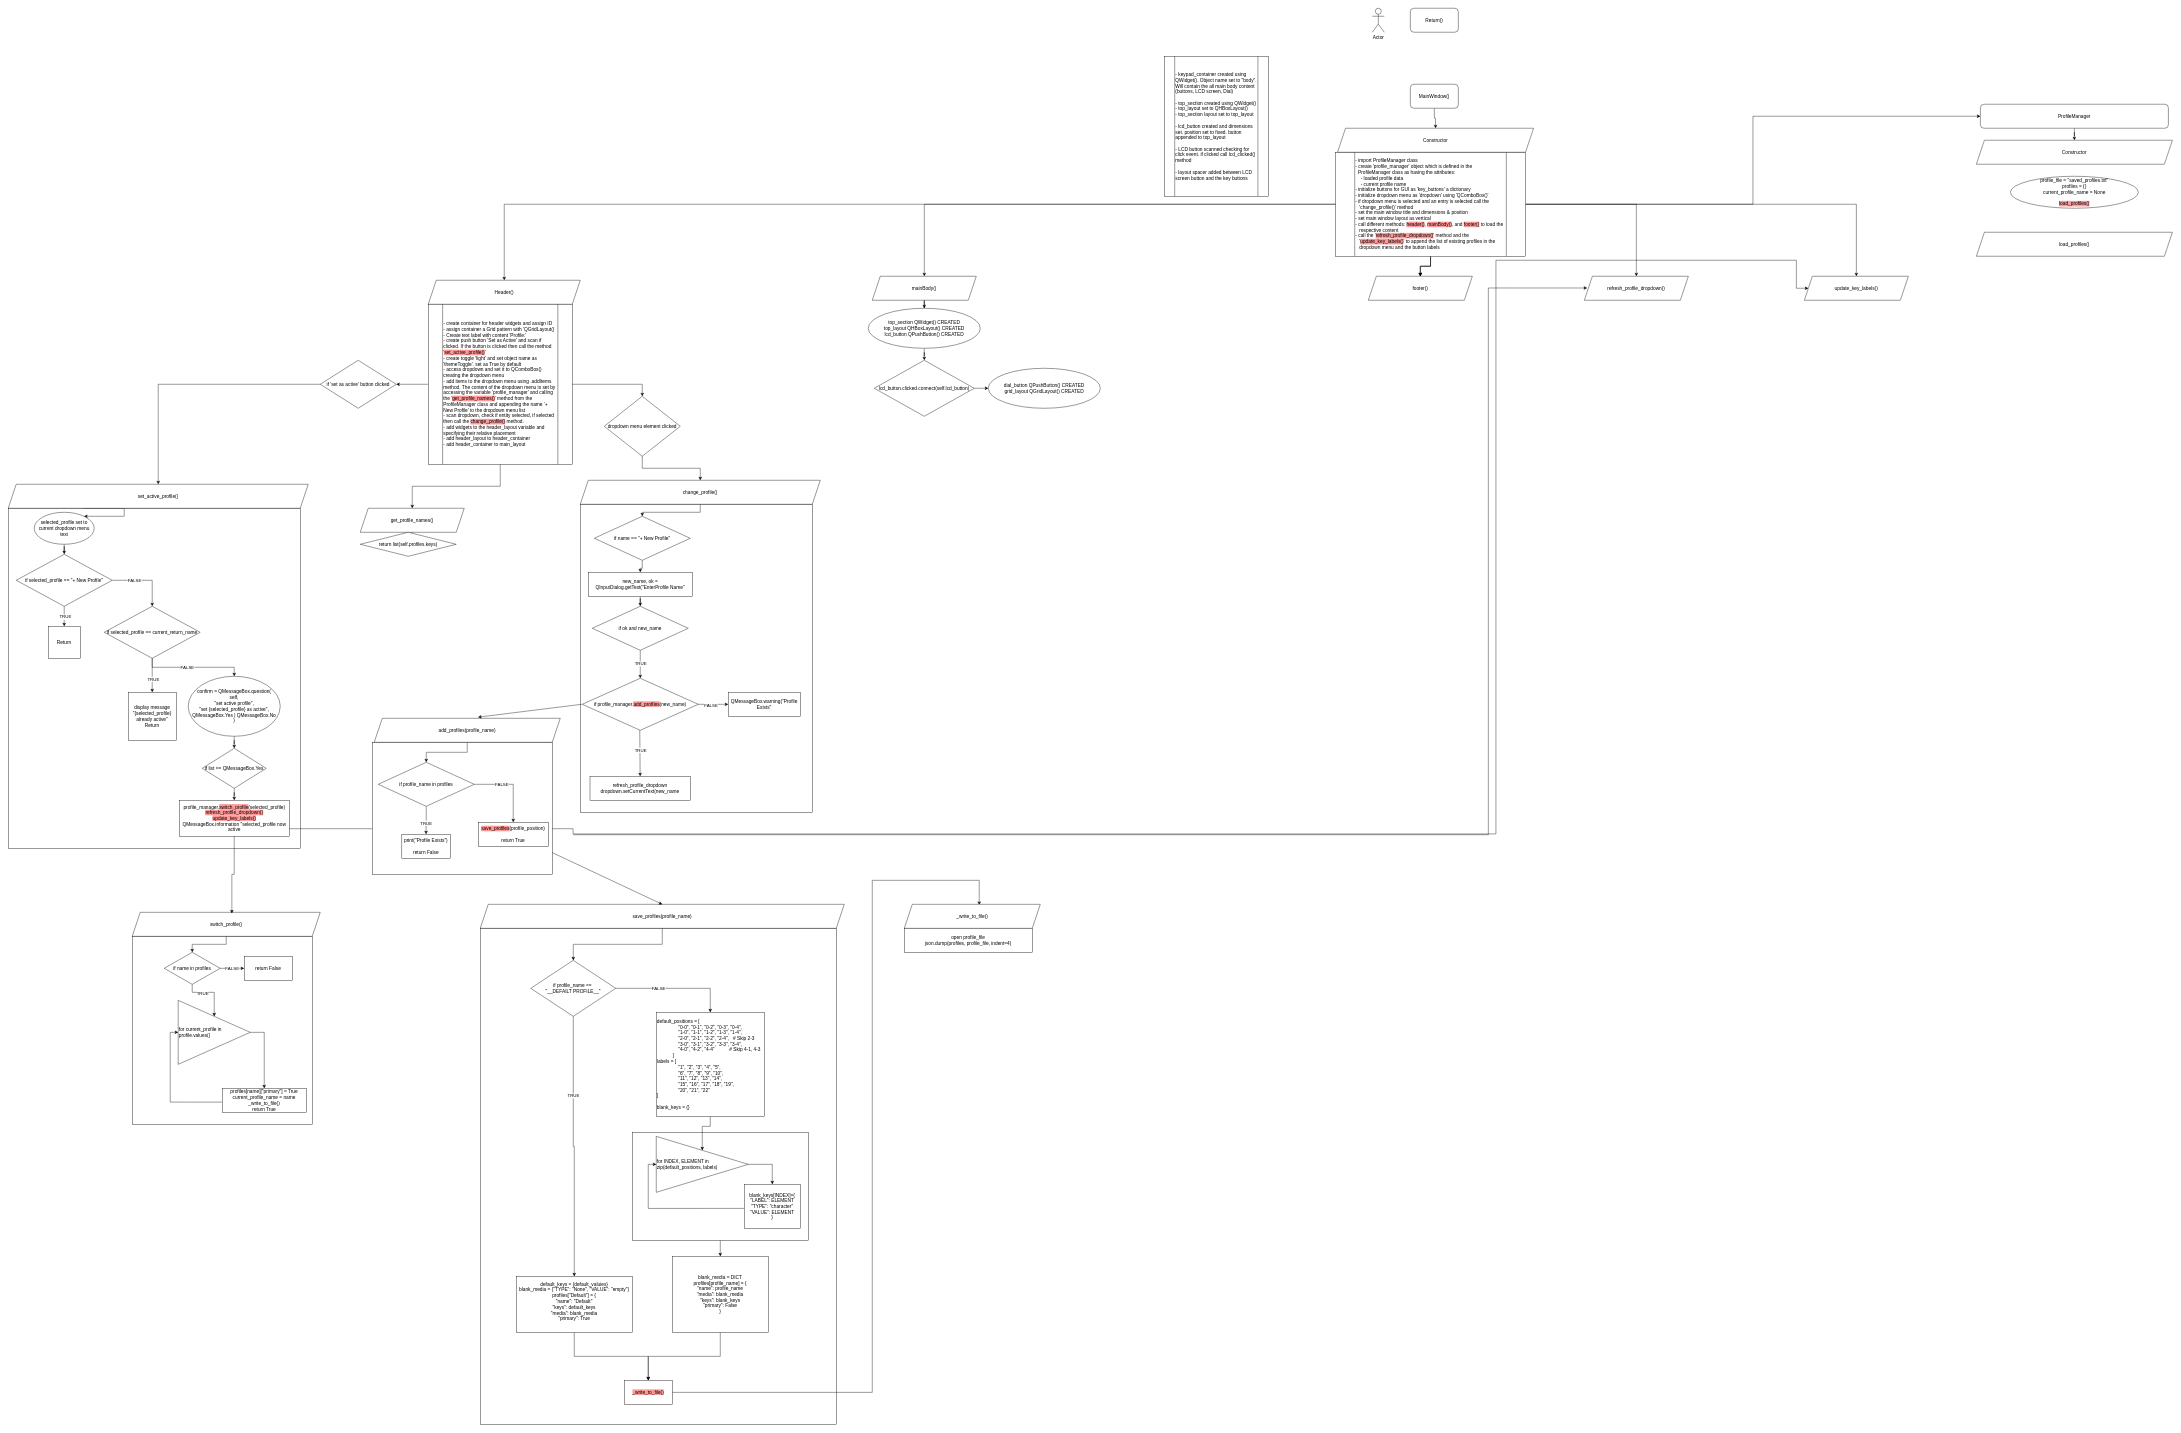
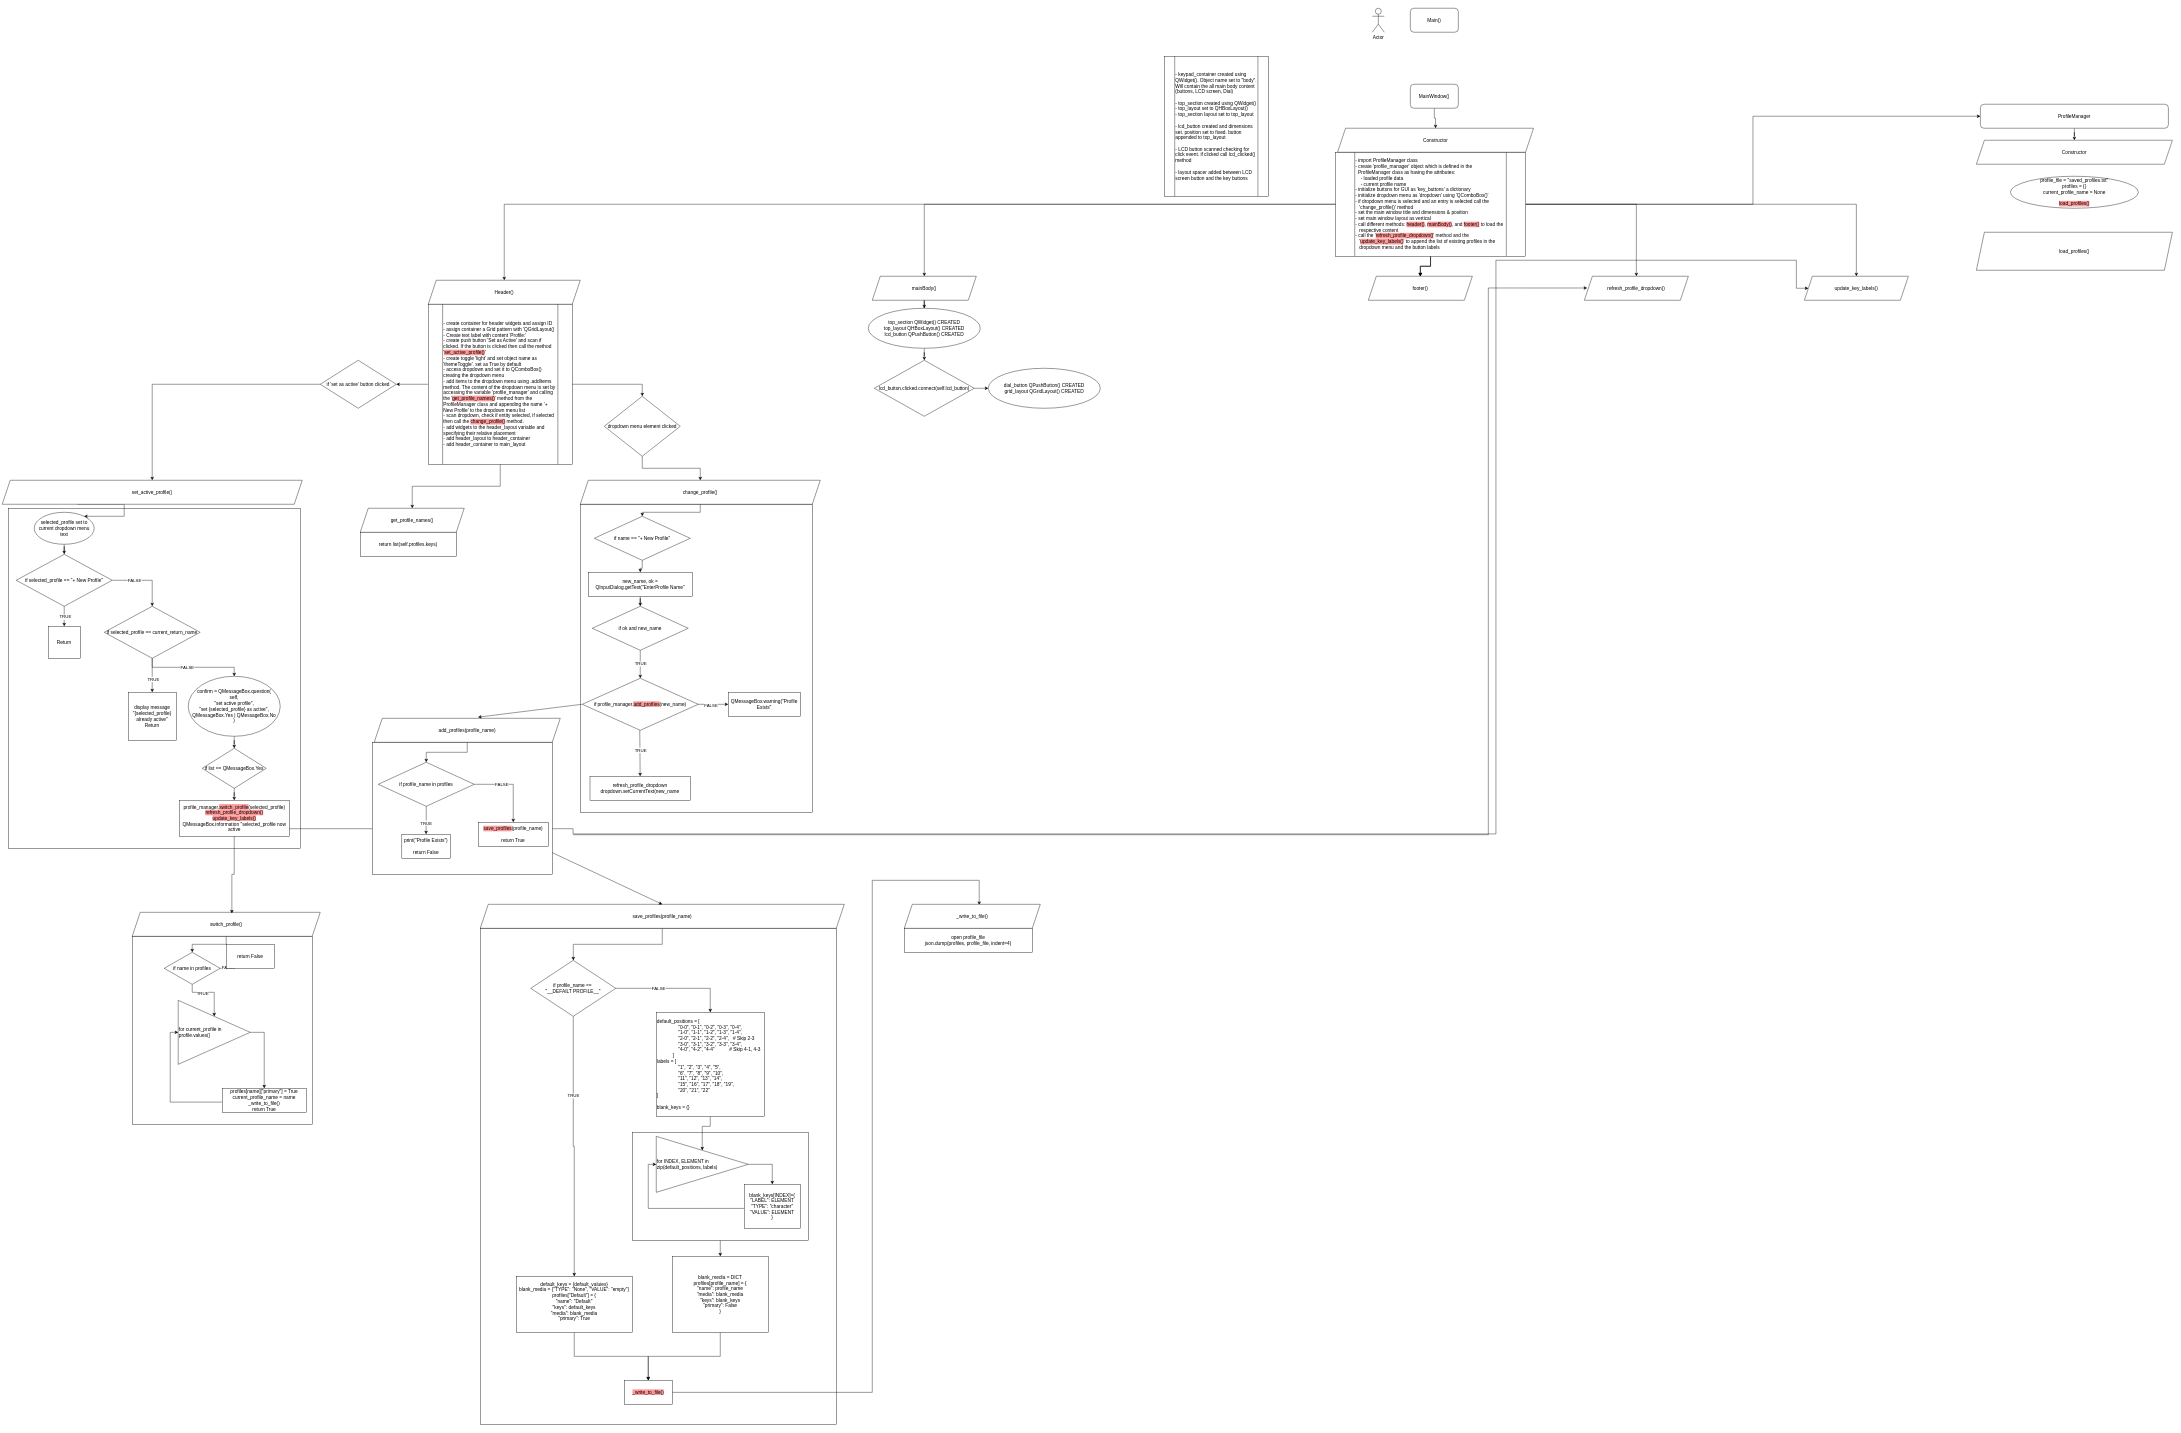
(1434, 20) -> (1434, 20)
(2074, 244) -> (2074, 251)
(158, 496) -> (152, 492)
(408, 544) -> (408, 544)
(513, 834) -> (513, 834)
(268, 968) -> (250, 956)
